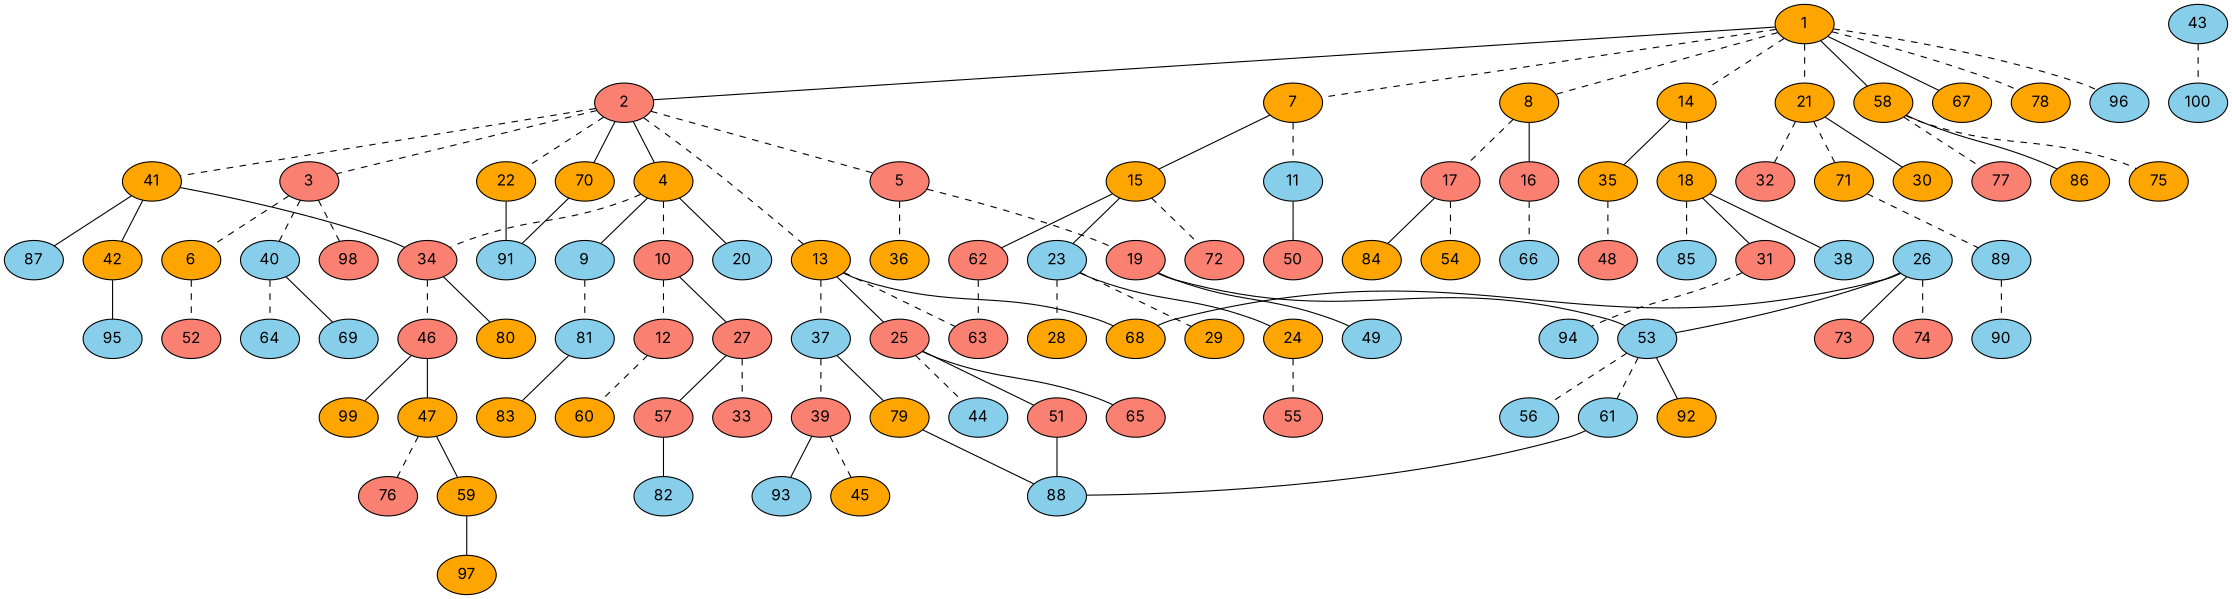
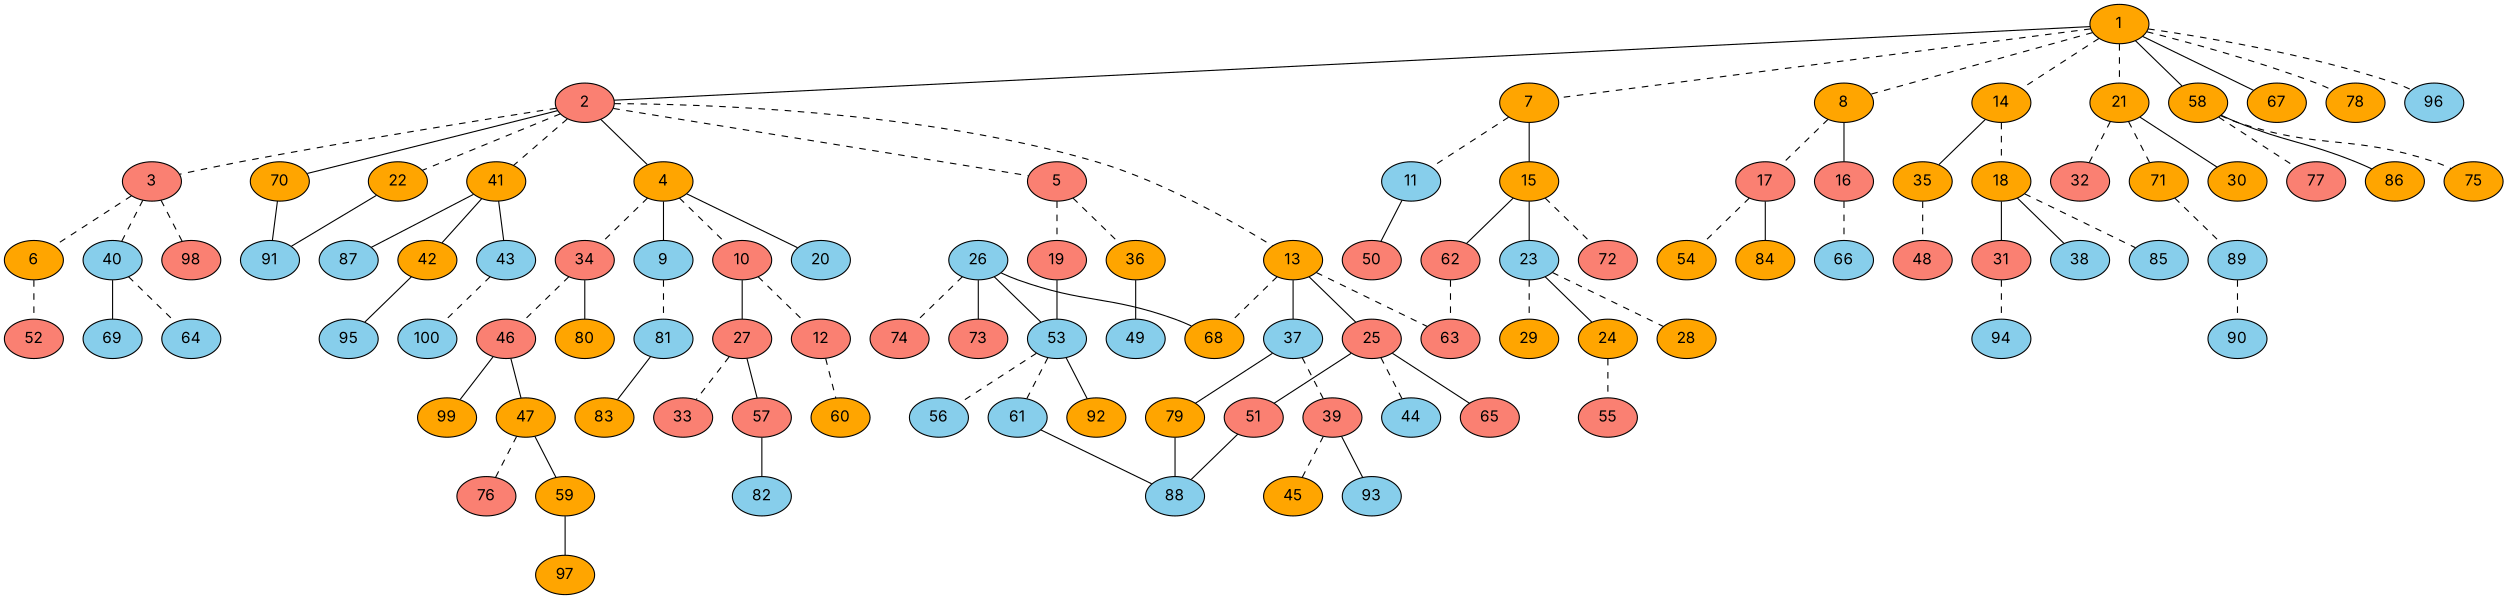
(283, 210) -> (501, 221)
(971, 299) -> (1254, 299)
(821, 300) -> (1293, 300)
(1293, 307) -> (1136, 300)
